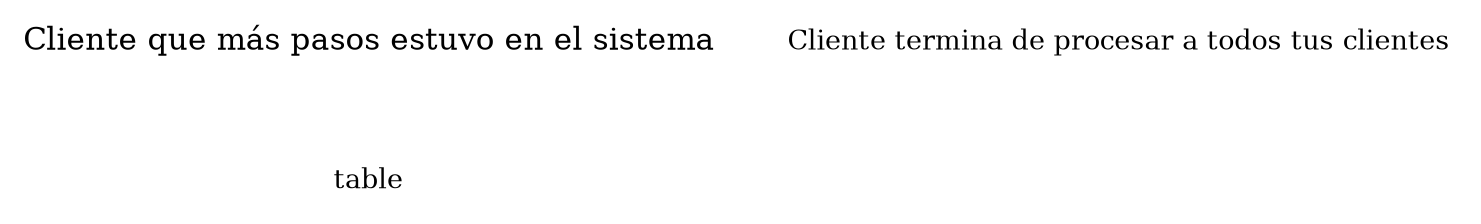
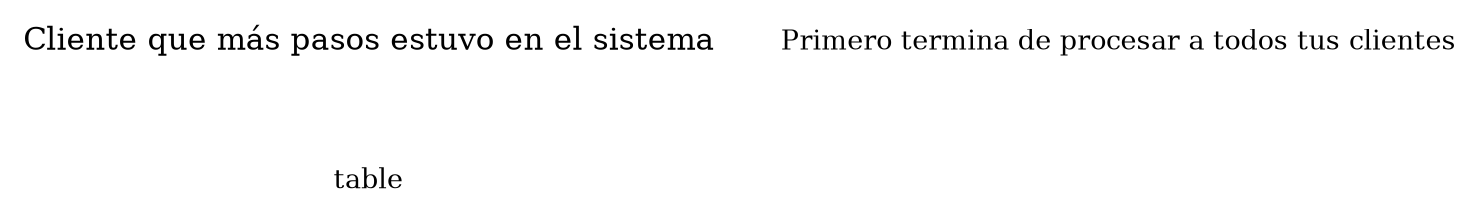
(1119, 42) -> (1119, 42)
